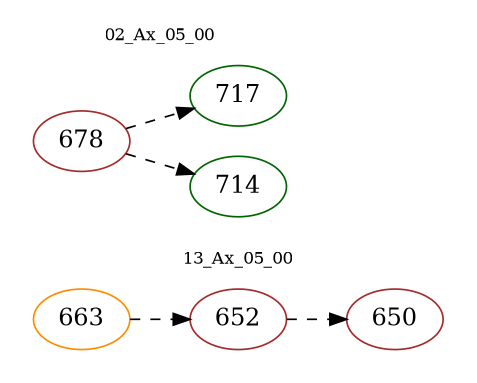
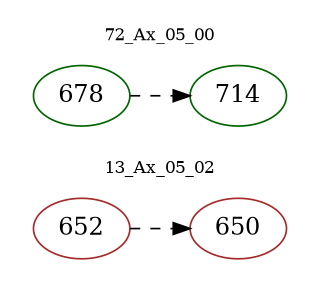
(160, 36) -> (160, 36)
(238, 96) -> none
(82, 141) -> (82, 96)
(238, 260) -> (160, 169)
(82, 319) -> none
